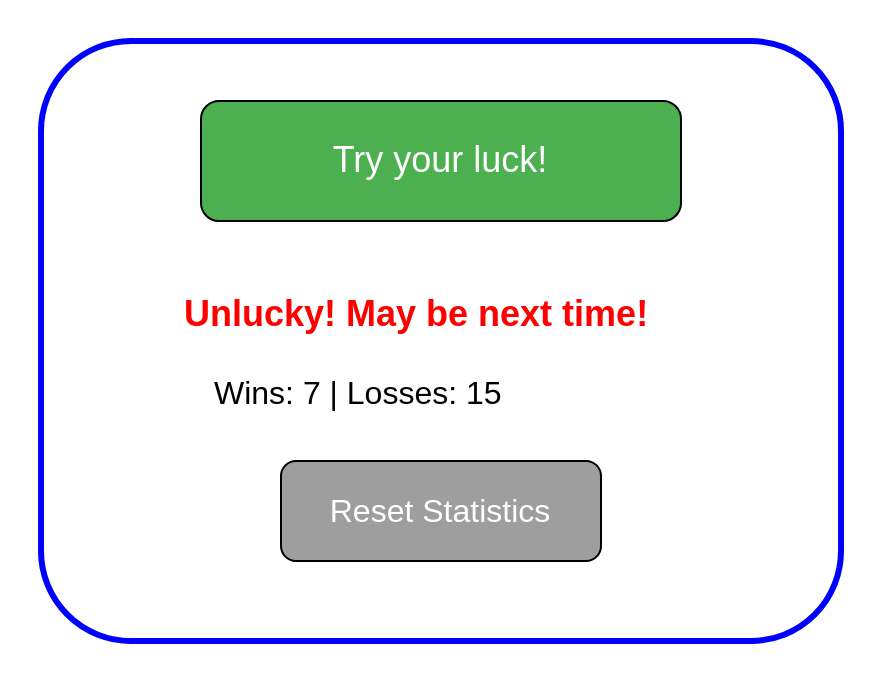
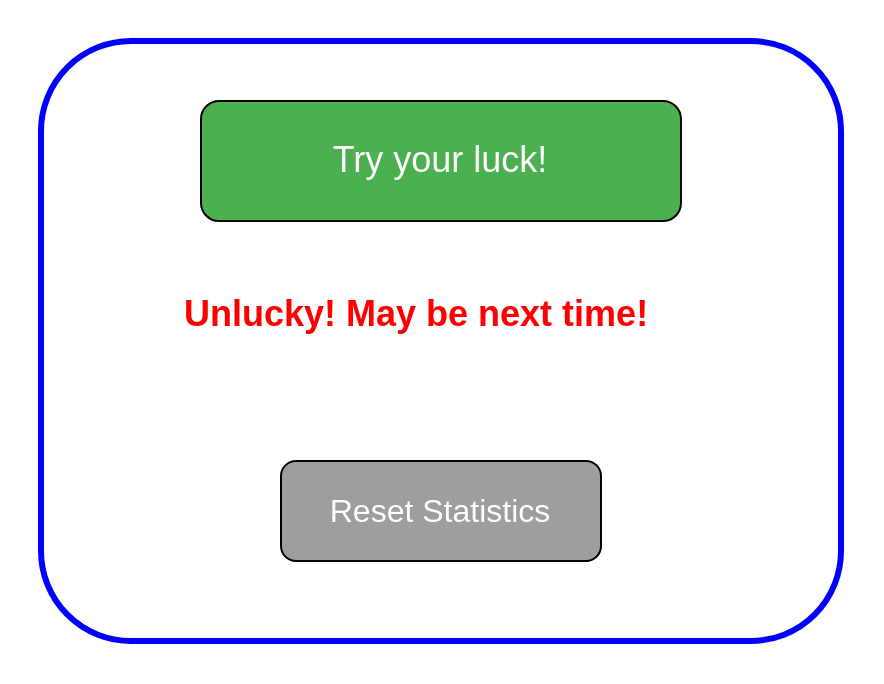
(451, 401) -> none
